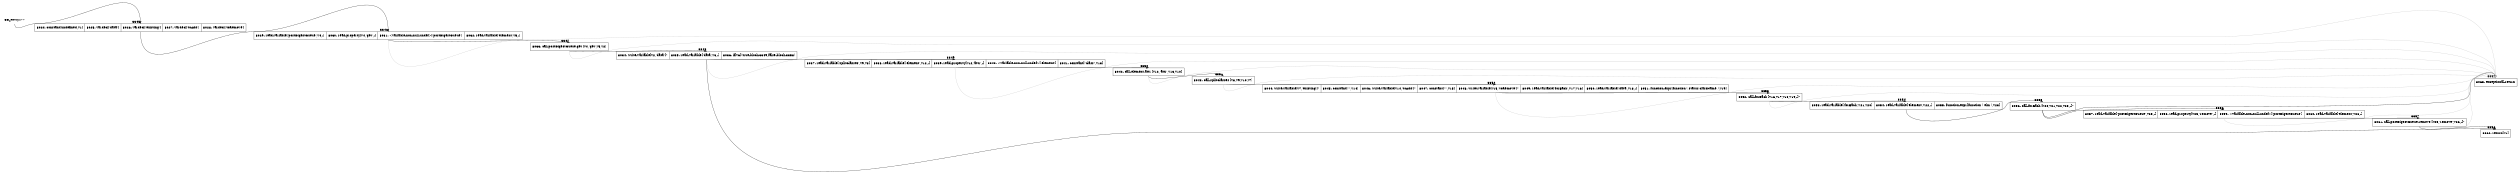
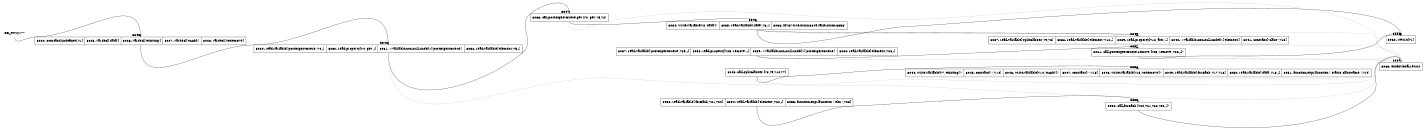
(1149, 72) -> none
(1769, 97) -> none
(2129, 109) -> none
